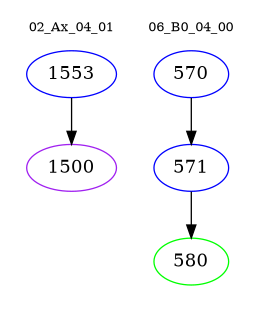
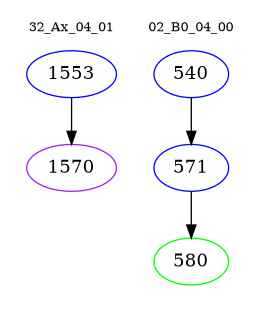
(72, 28) -> (72, 28)
(191, 28) -> (191, 28)
(191, 74) -> (191, 74)
(72, 168) -> (72, 168)
